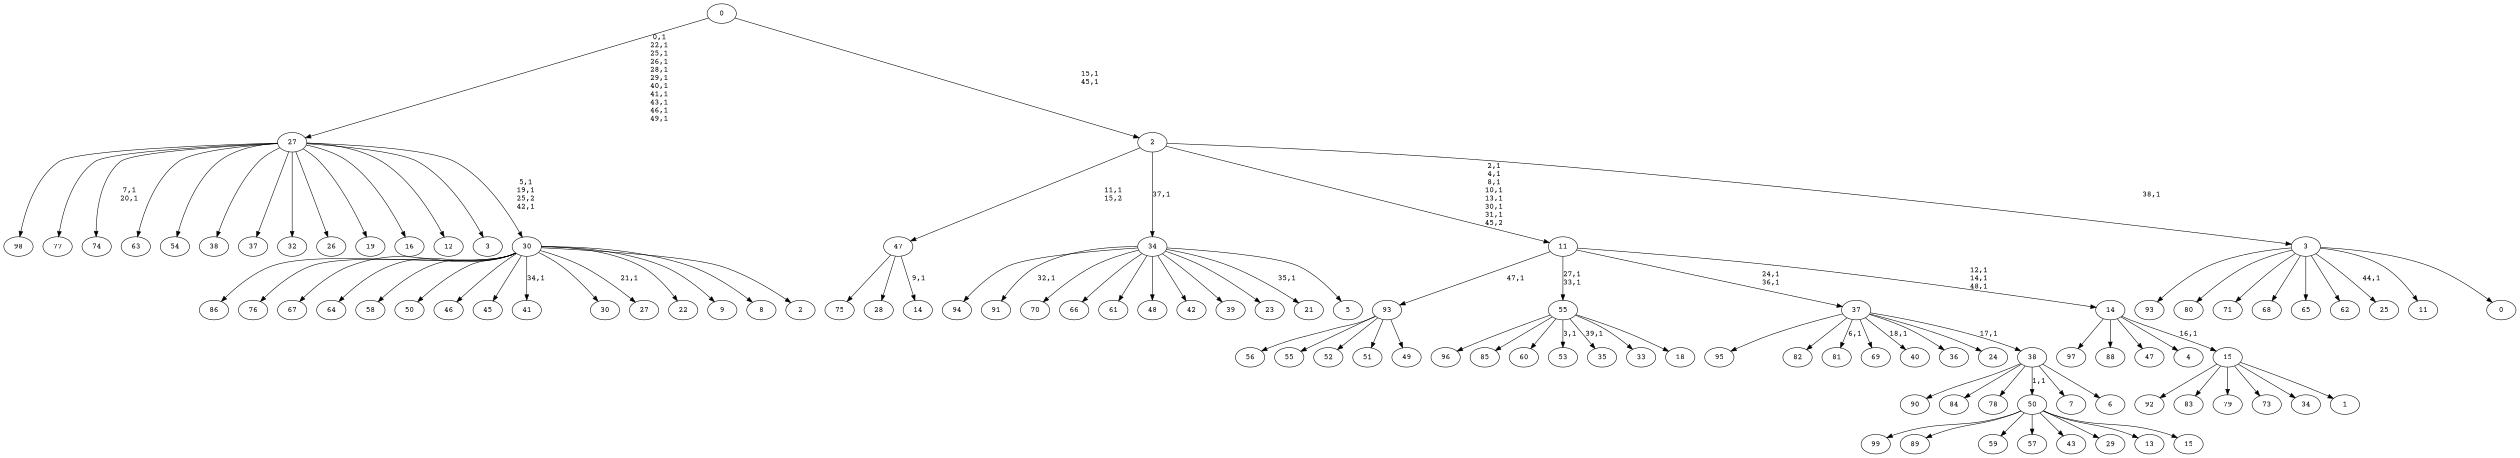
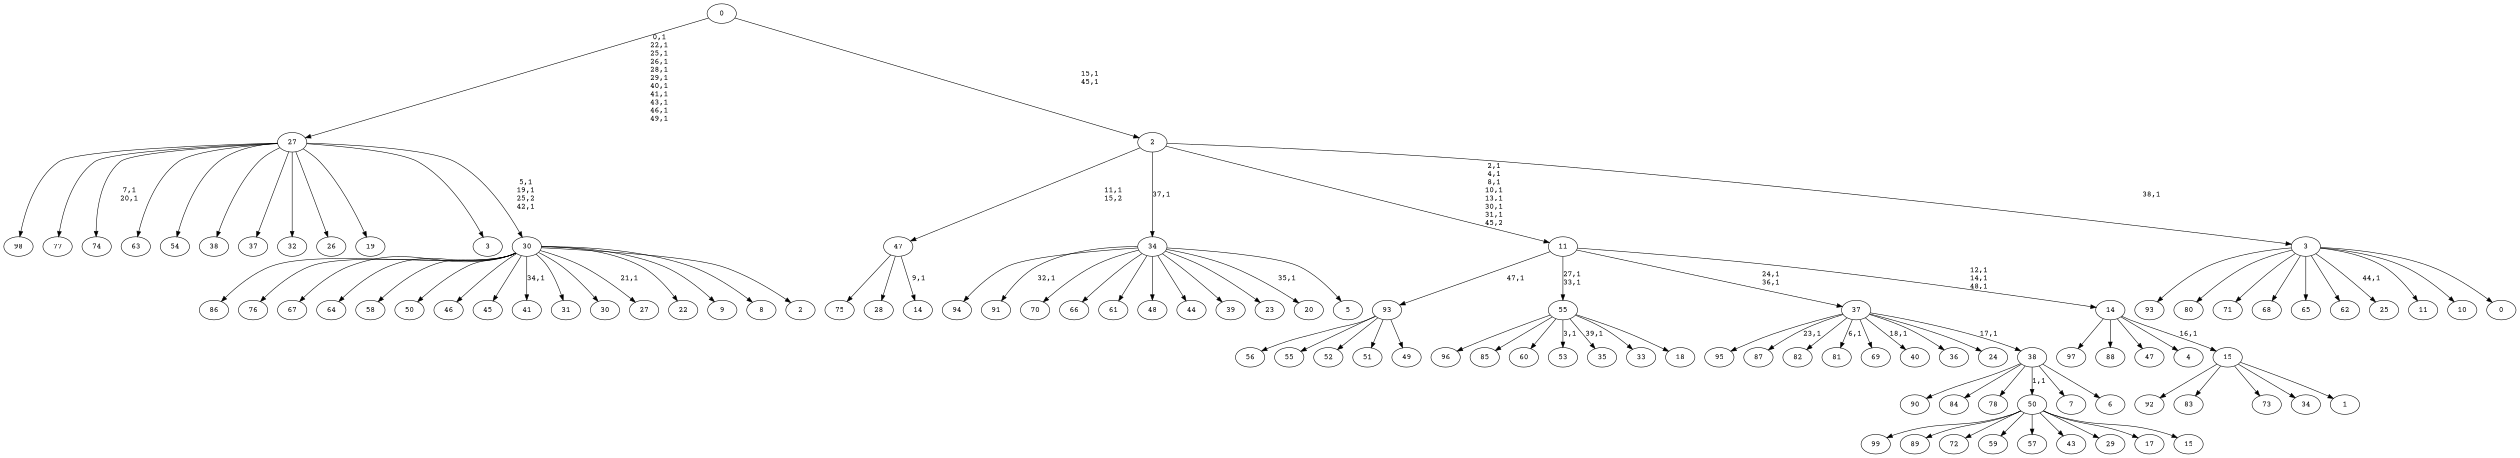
(409, 247) -> none
(449, 247) -> none
none -> (566, 310)
(1191, 310) -> (1191, 310)
(1309, 310) -> (1309, 310)
none -> (2462, 310)
none -> (1758, 357)
(2228, 405) -> none
none -> (1954, 444)
(2149, 444) -> (2149, 444)
